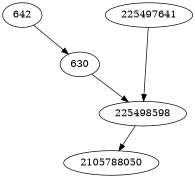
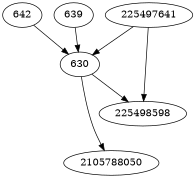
none -> (74, 15)
none -> (116, 39)
(129, 135) -> (88, 111)
